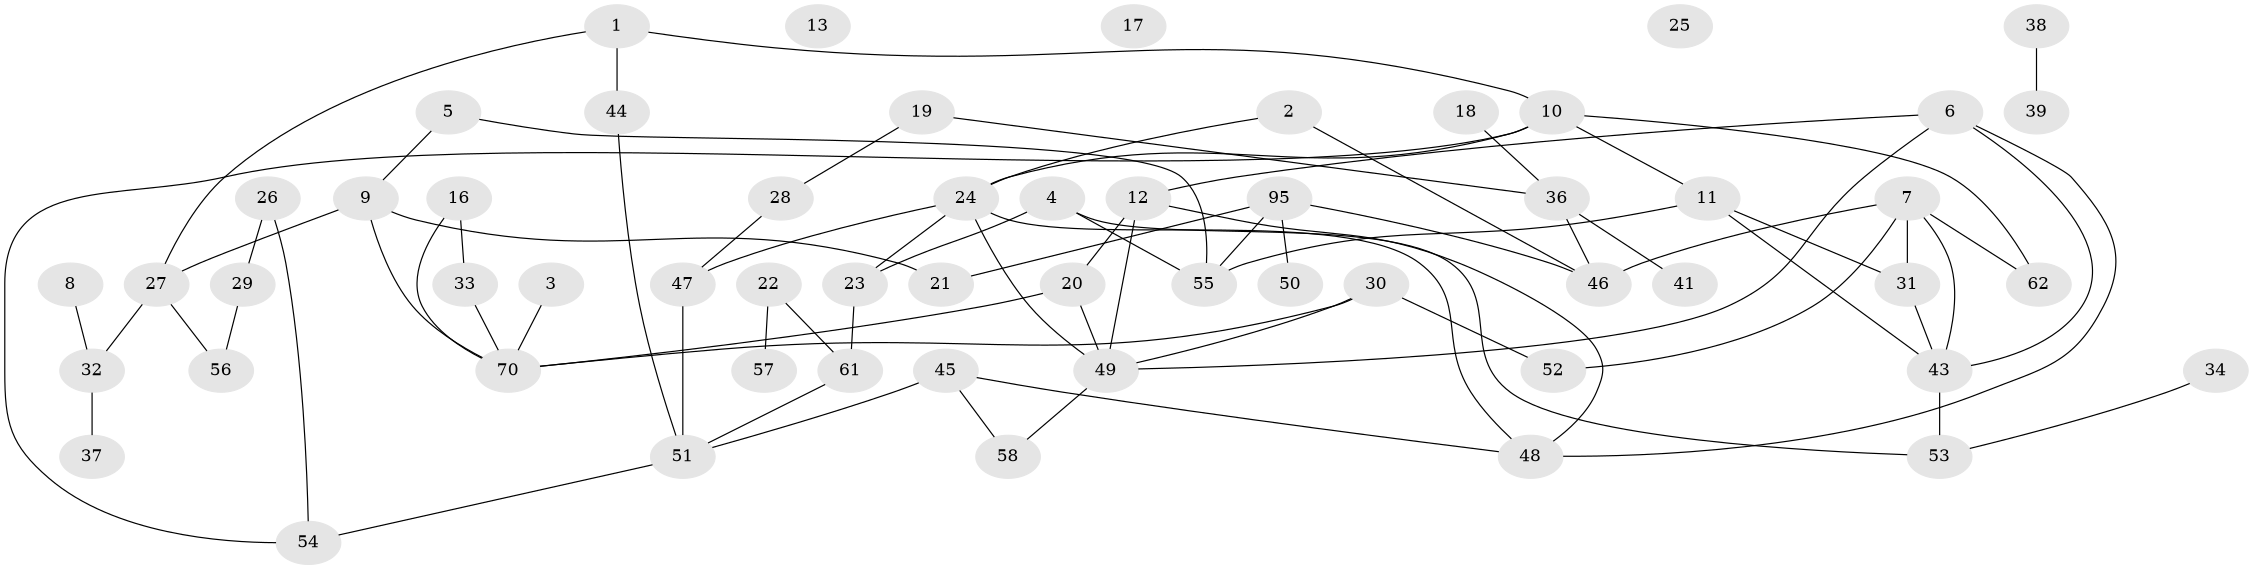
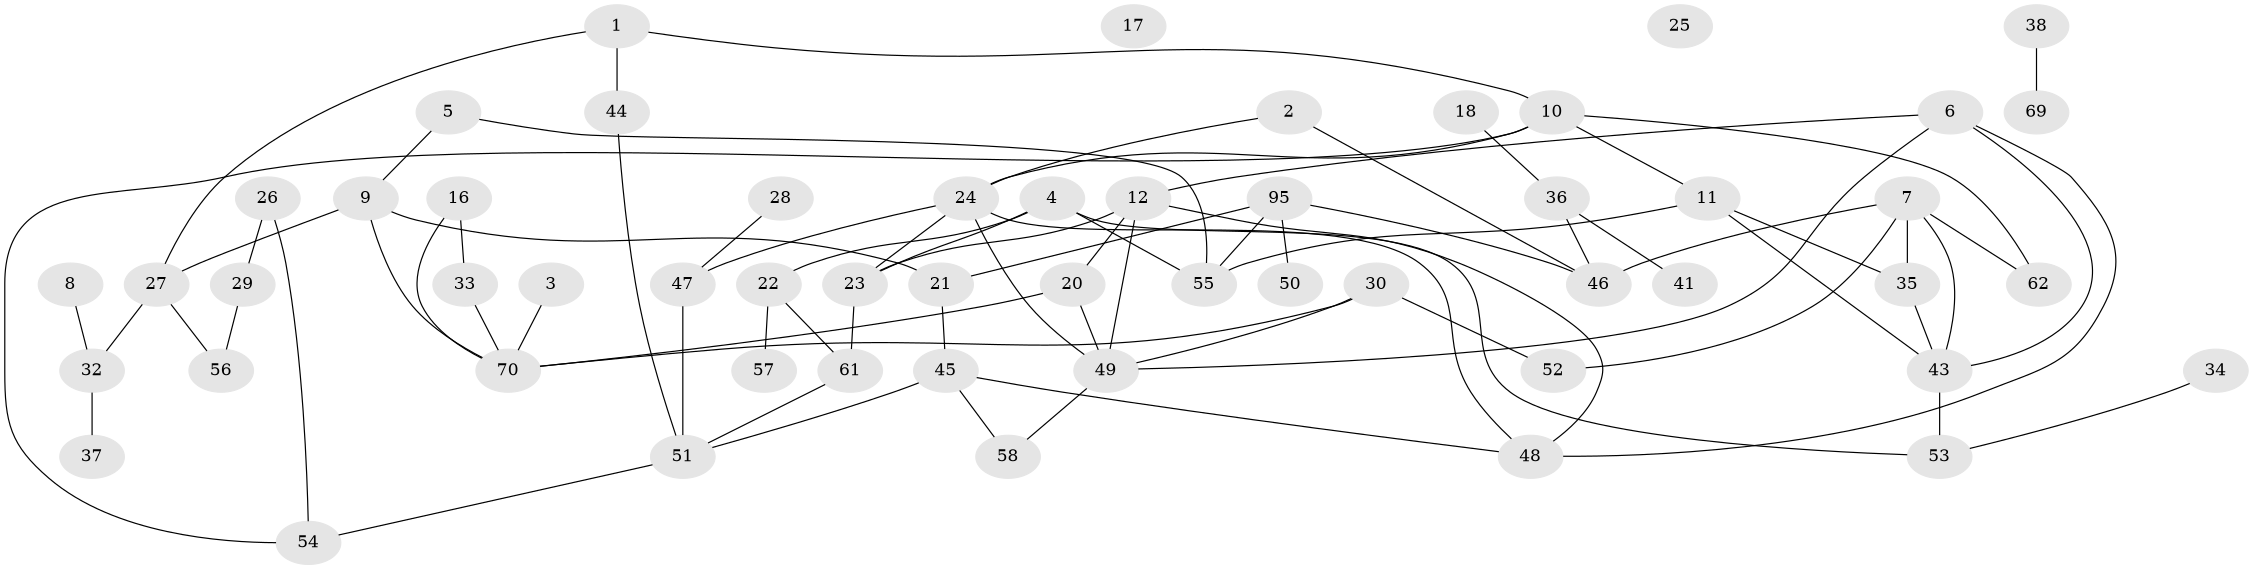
(818, 26) -> none
(922, 112) -> none
(2037, 112) -> (2037, 112)
none -> (929, 239)
none -> (997, 242)
(1907, 285) -> (1907, 285)
none -> (944, 328)
